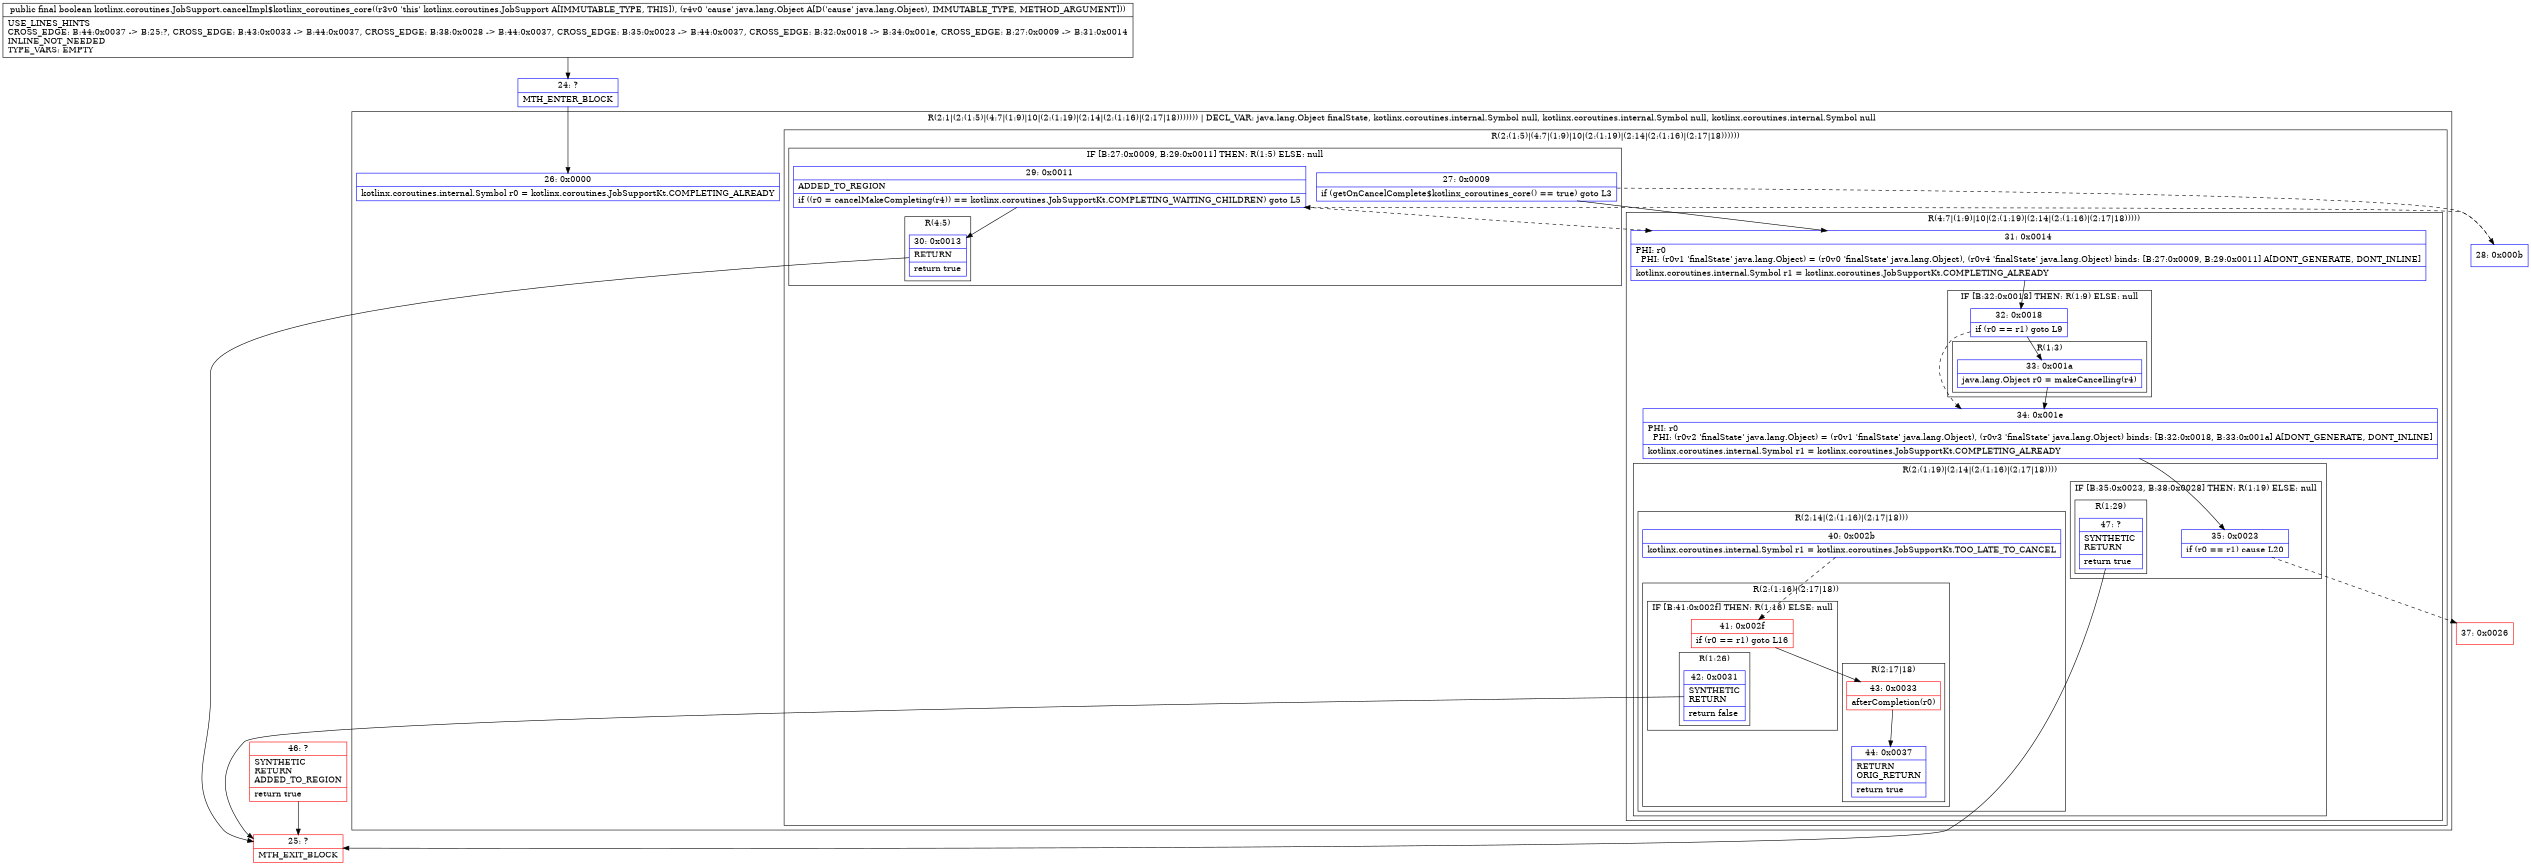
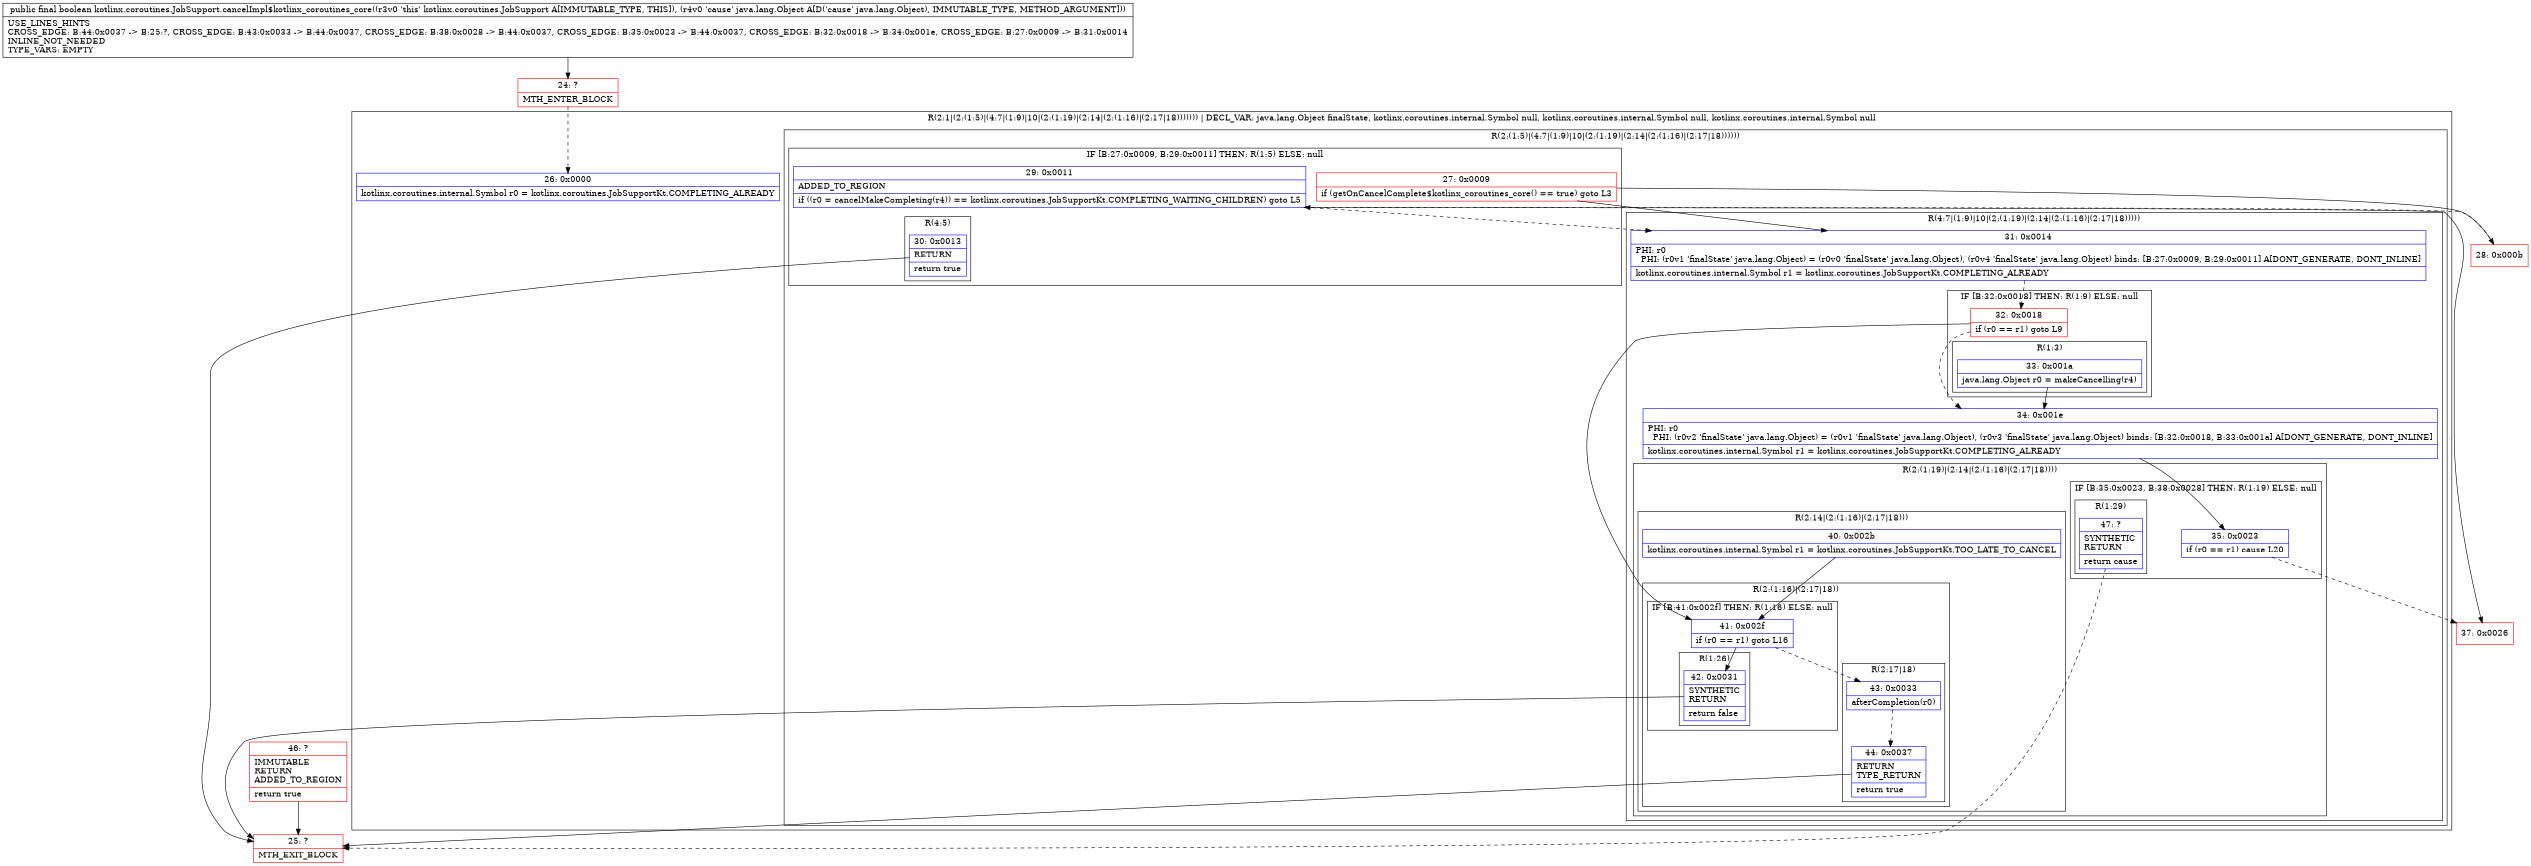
(568, 93) -> (568, 93)
(568, 137) -> (568, 137)
(1467, 187) -> (1467, 187)
(2060, 193) -> (2060, 193)
(994, 221) -> (2459, 232)
(2500, 256) -> (2500, 256)
(2023, 294) -> (2023, 294)
(2019, 323) -> (2019, 323)
(2033, 346) -> (1640, 340)
(2108, 562) -> (2111, 562)
(1799, 587) -> (1799, 587)
(1742, 634) -> (1742, 634)
none -> (1732, 657)
(1815, 664) -> (1815, 664)
(1894, 696) -> (1894, 696)
(1892, 725) -> (1892, 725)
(280, 762) -> (282, 762)
(1889, 776) -> (1889, 776)
none -> (1100, 810)
(1305, 847) -> (1305, 847)
